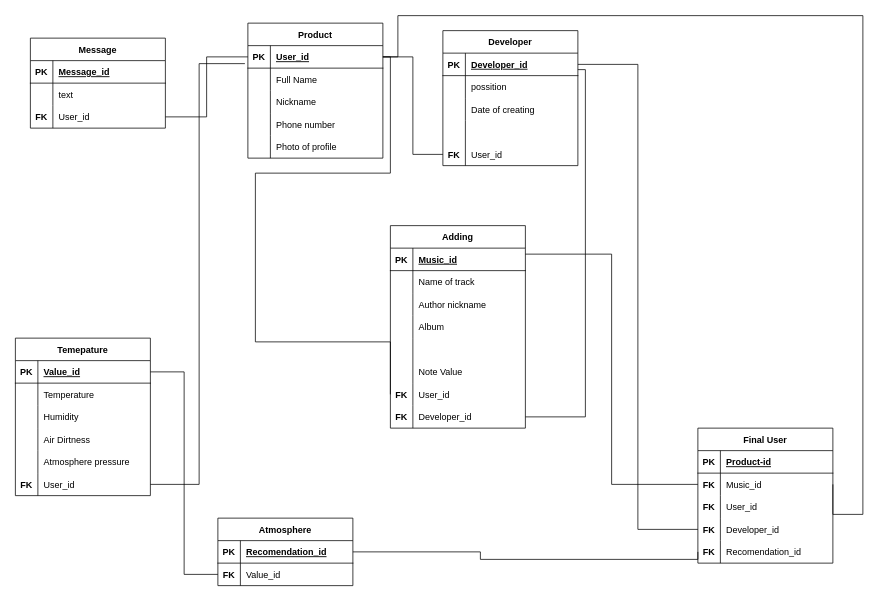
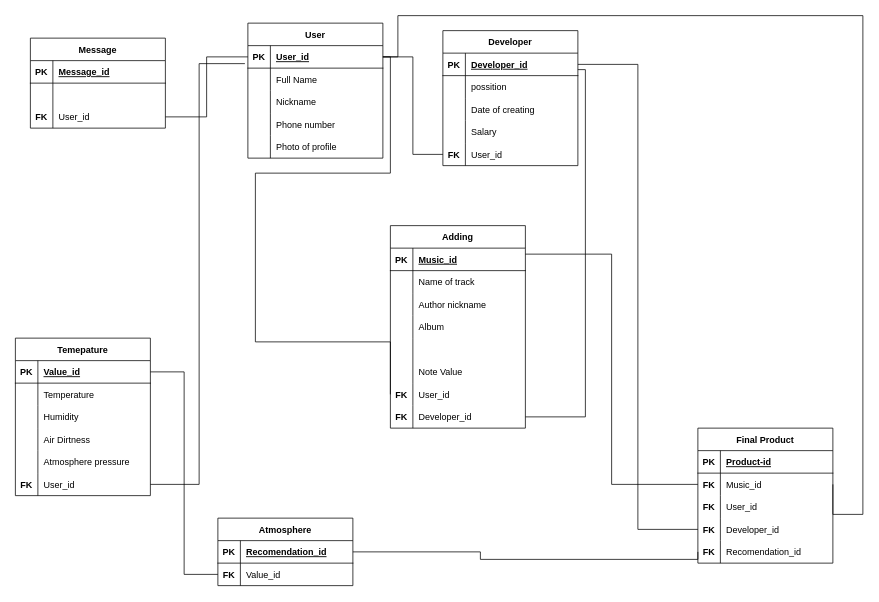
(315, 35) -> (315, 35)
(109, 94) -> none
none -> (522, 132)
(765, 440) -> (765, 440)
